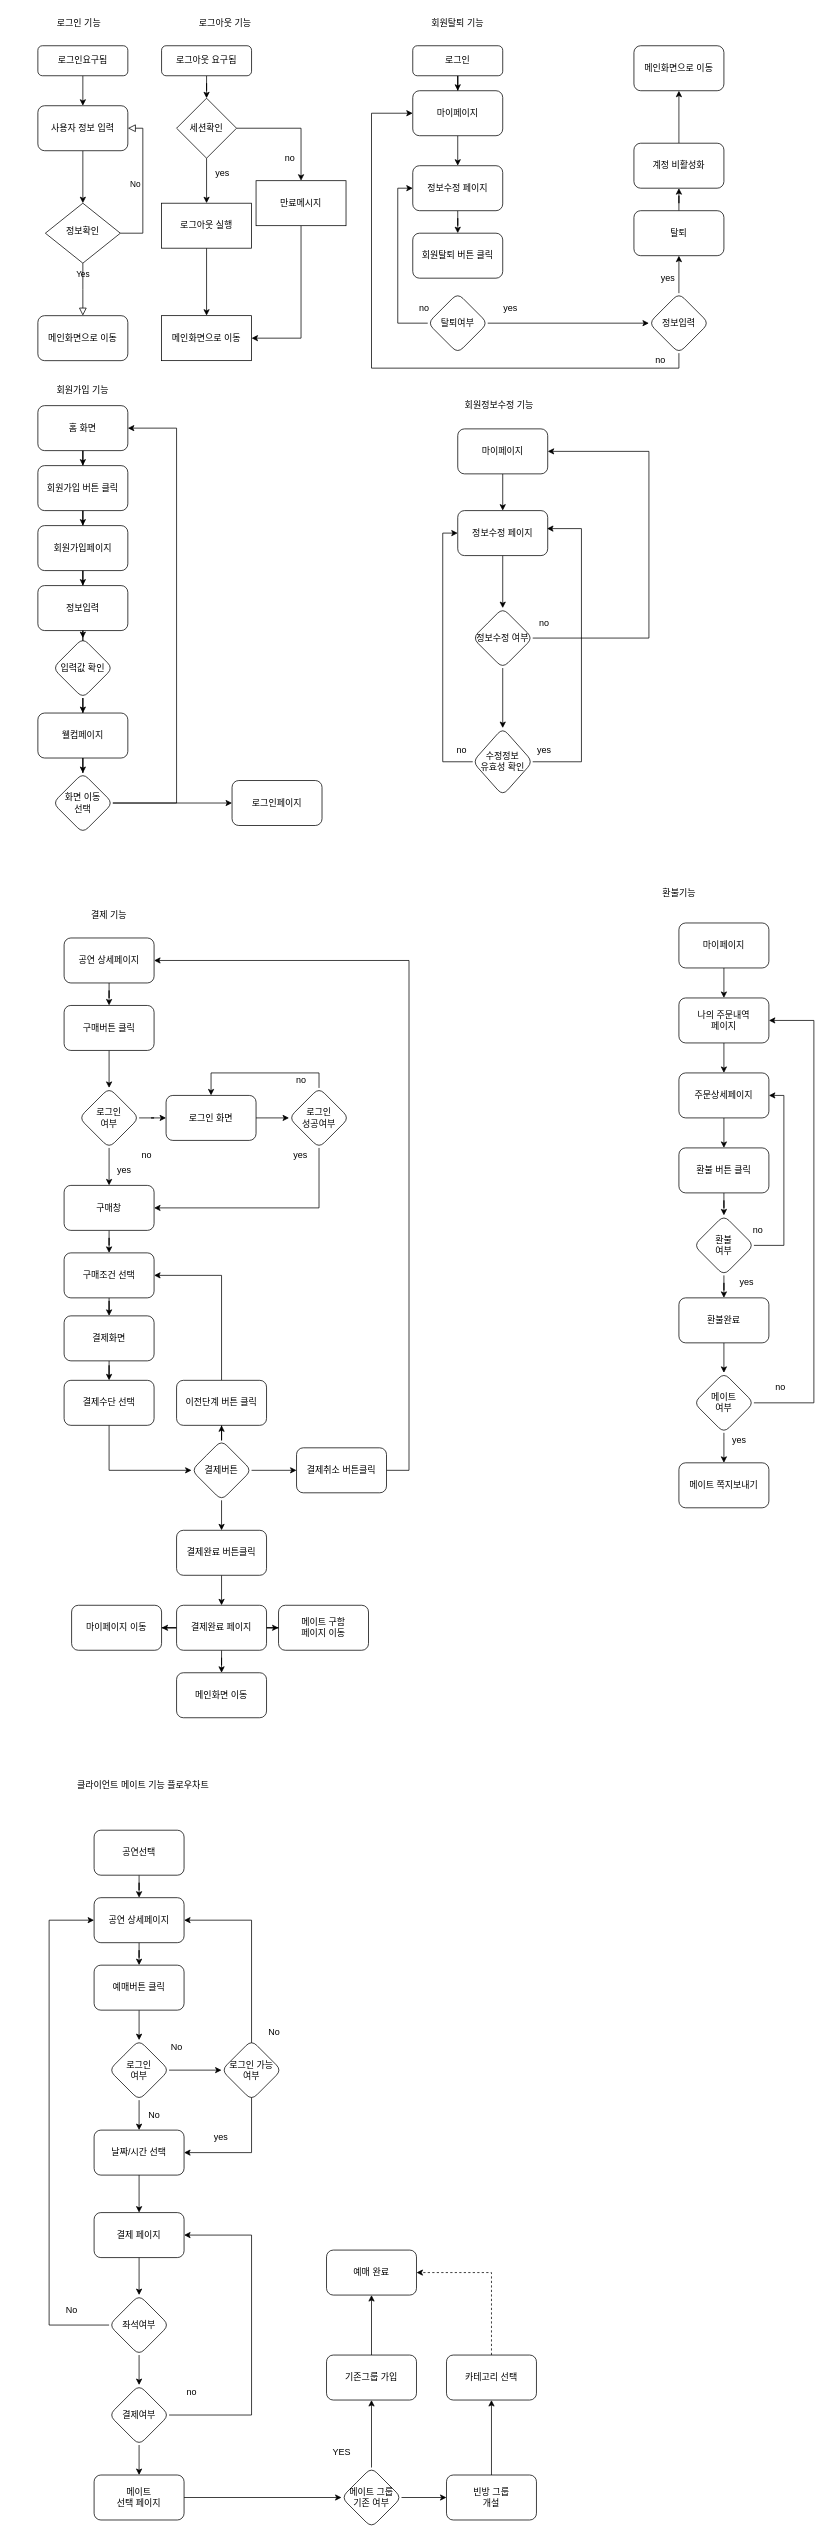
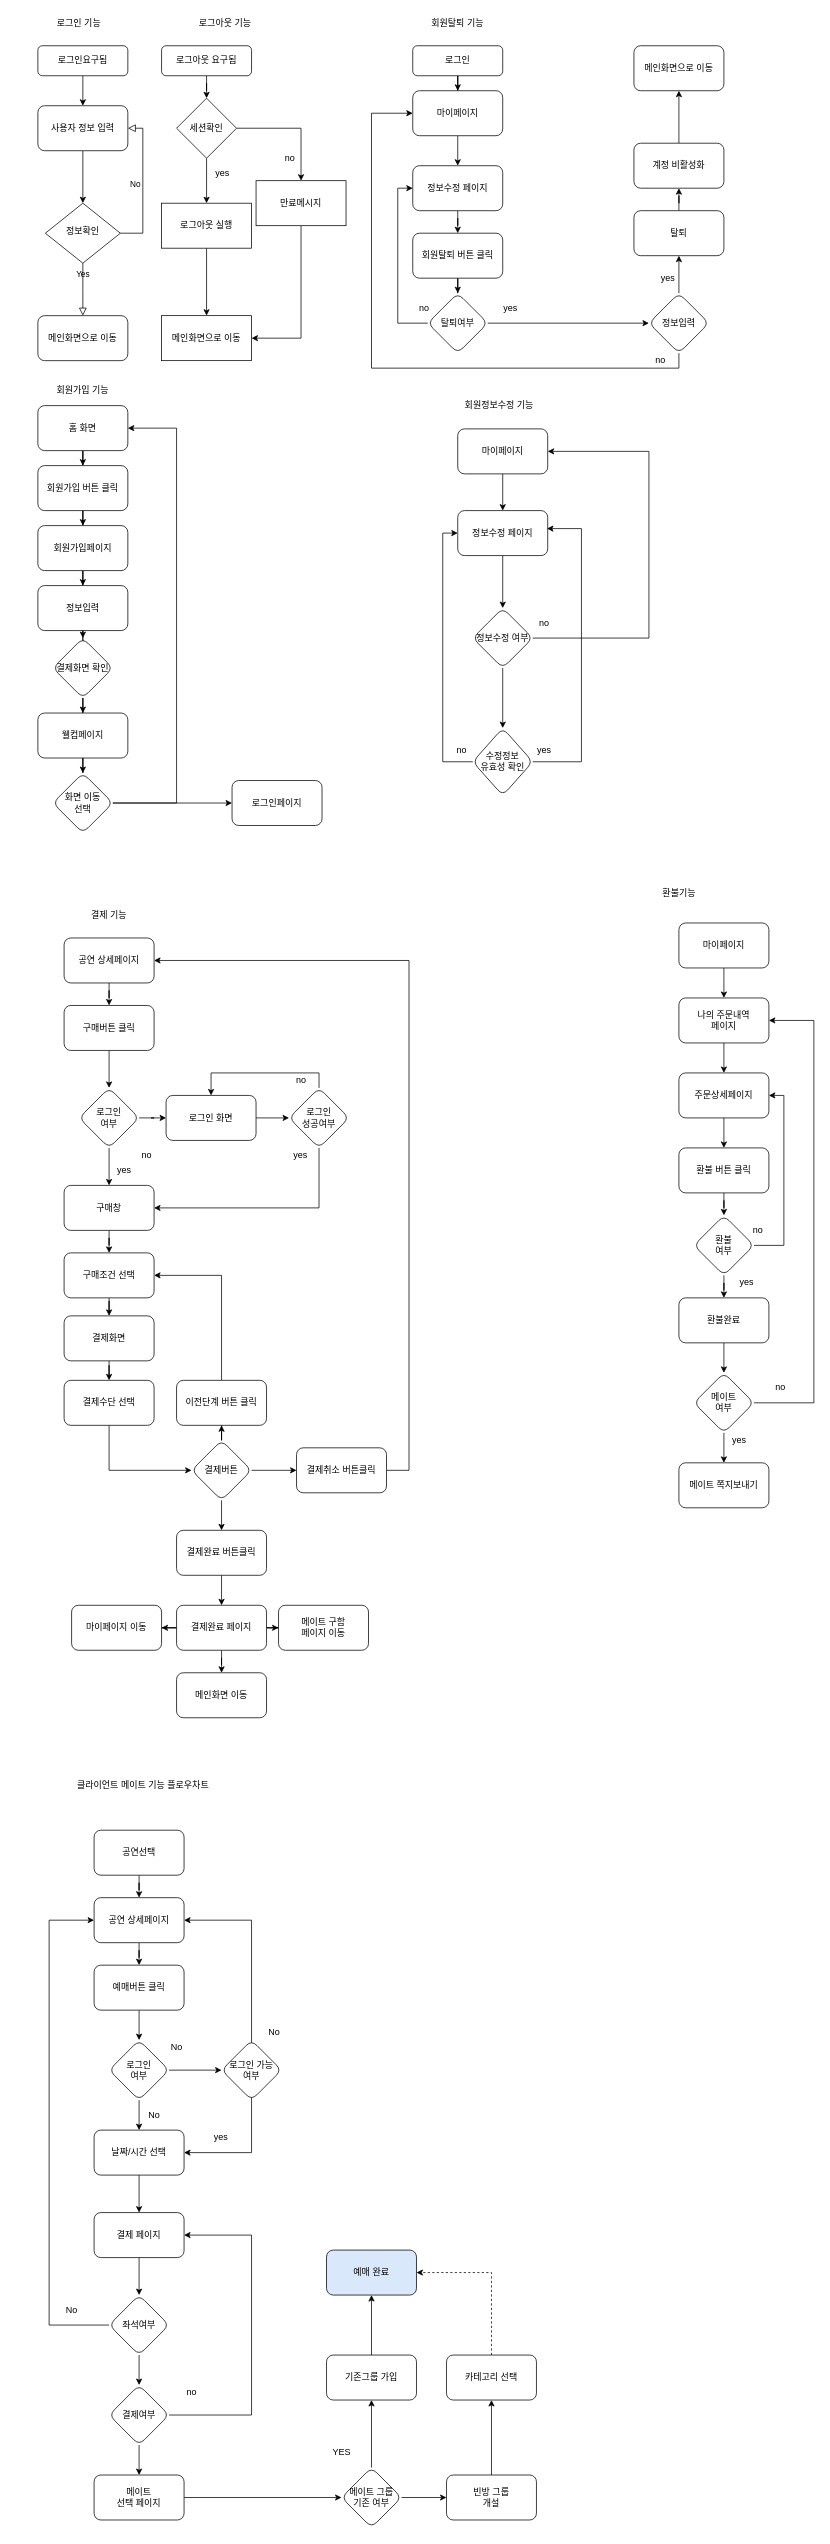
none -> (458, 288)
(83, 668) -> (83, 668)
(372, 2273) -> (372, 2273)
